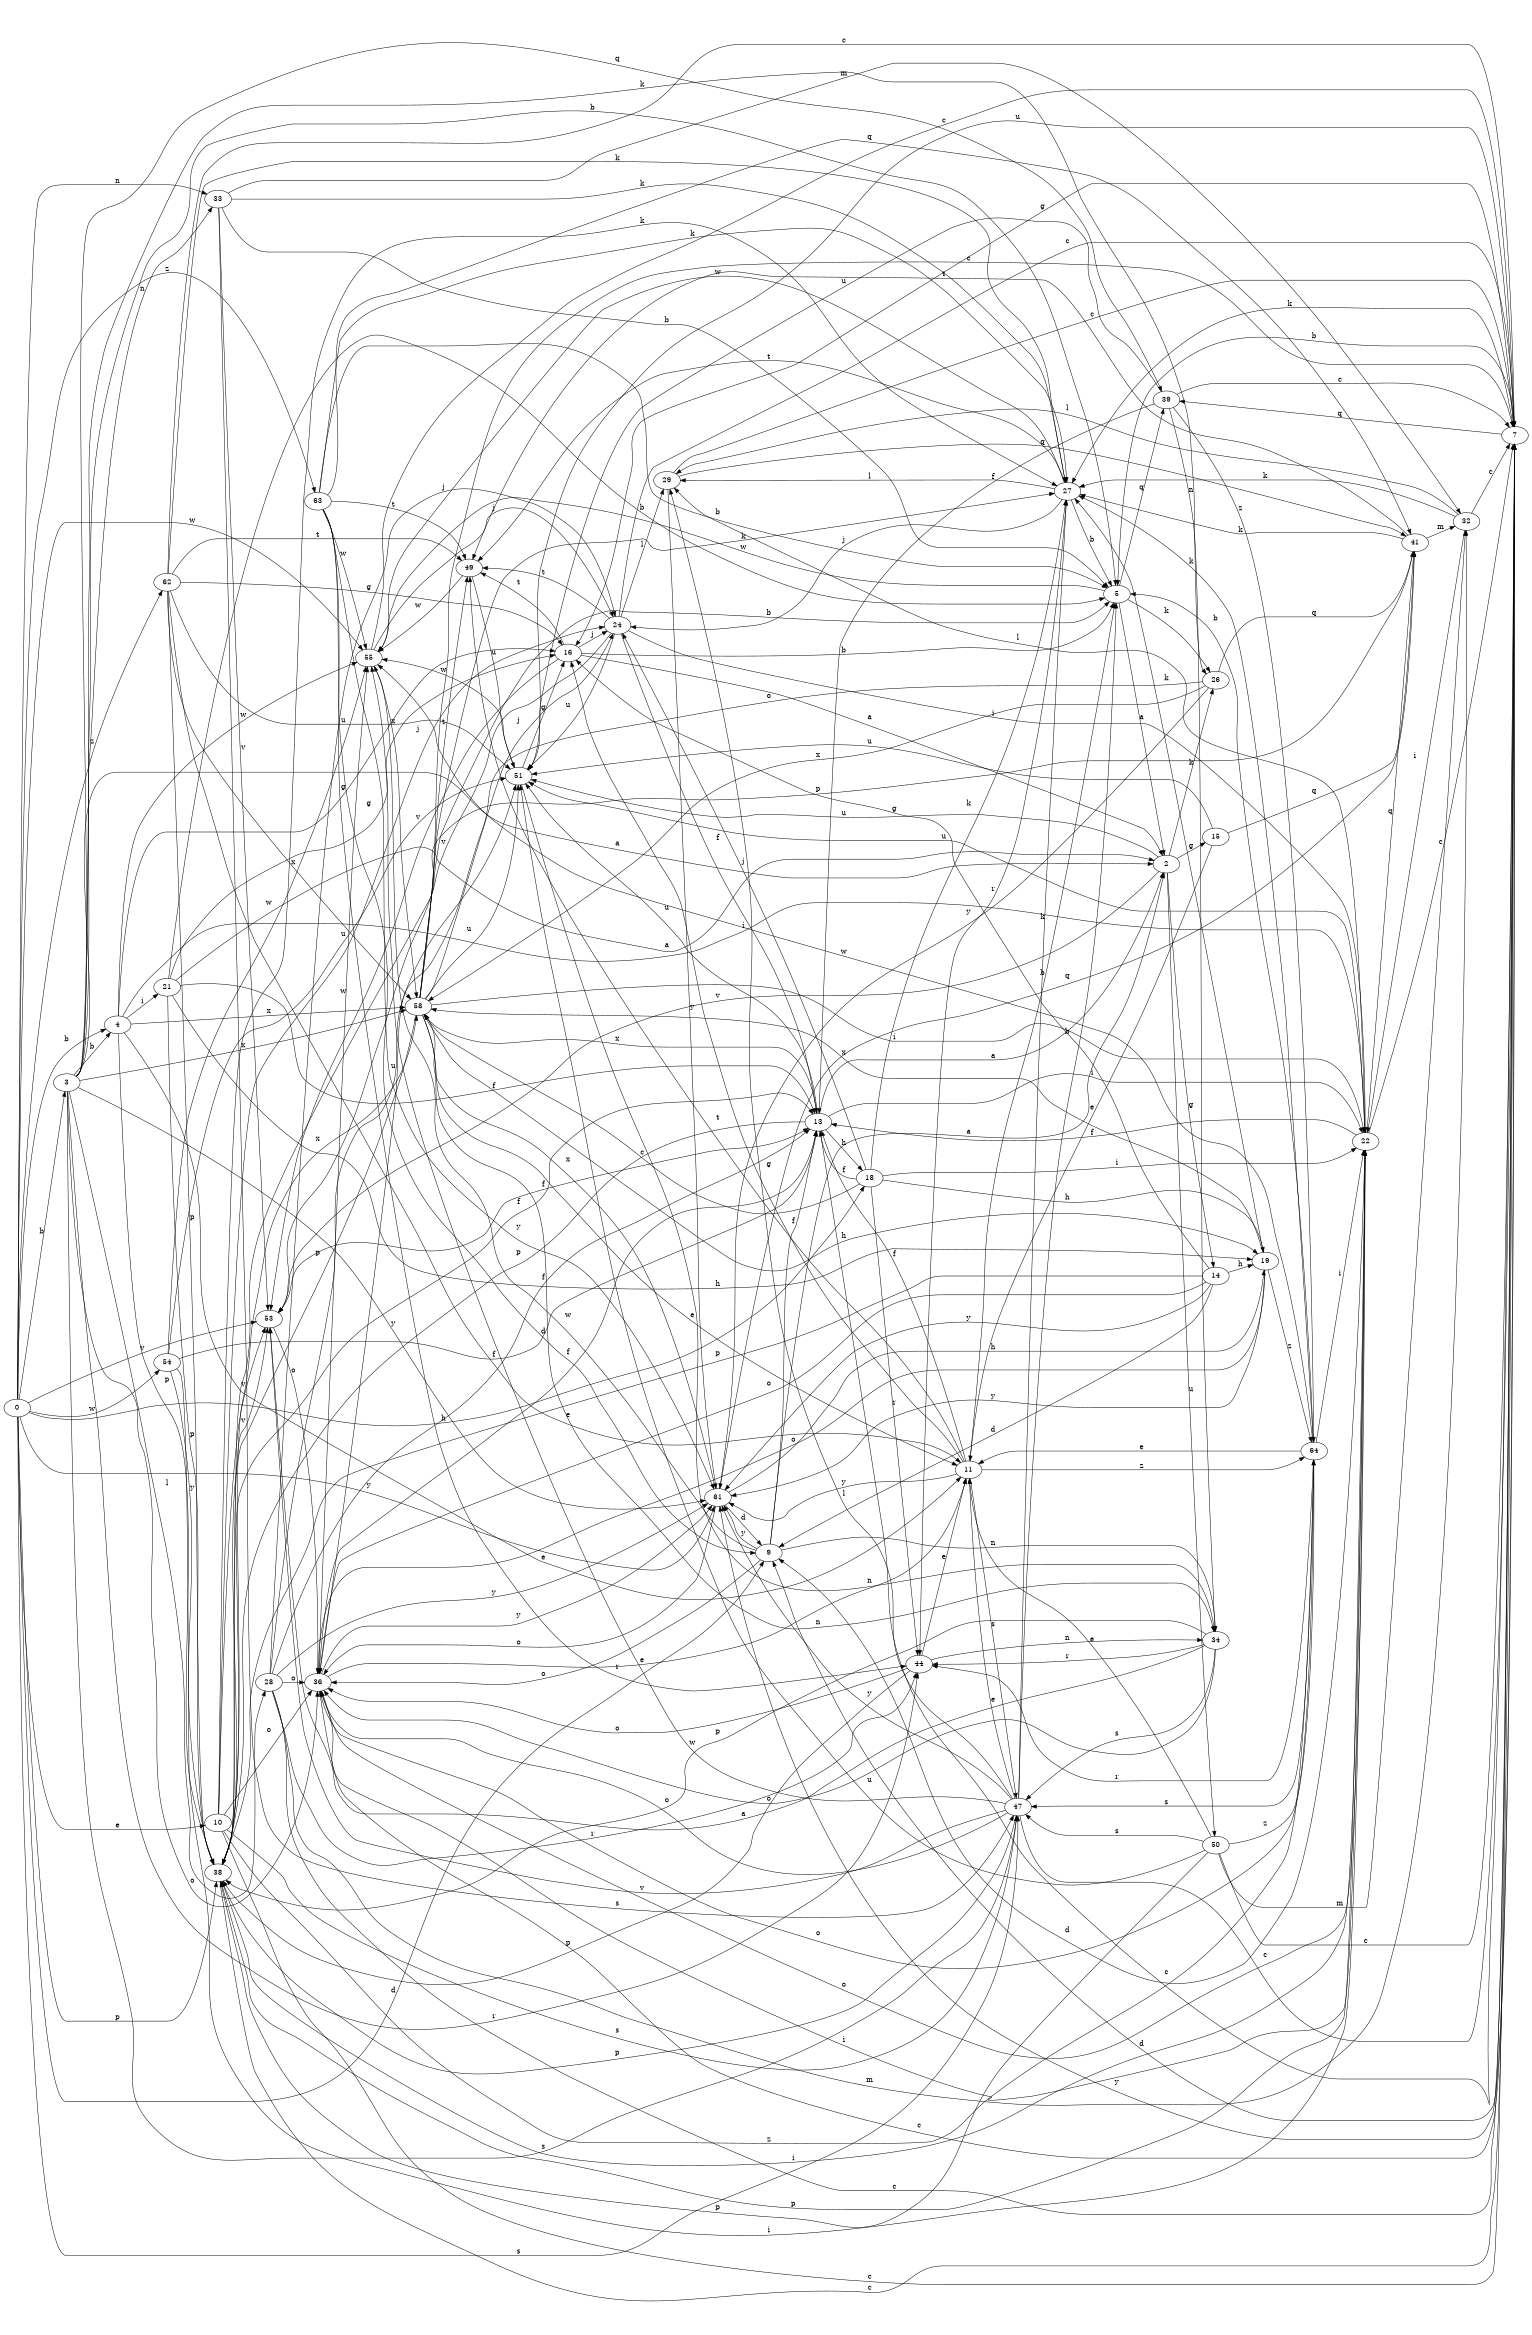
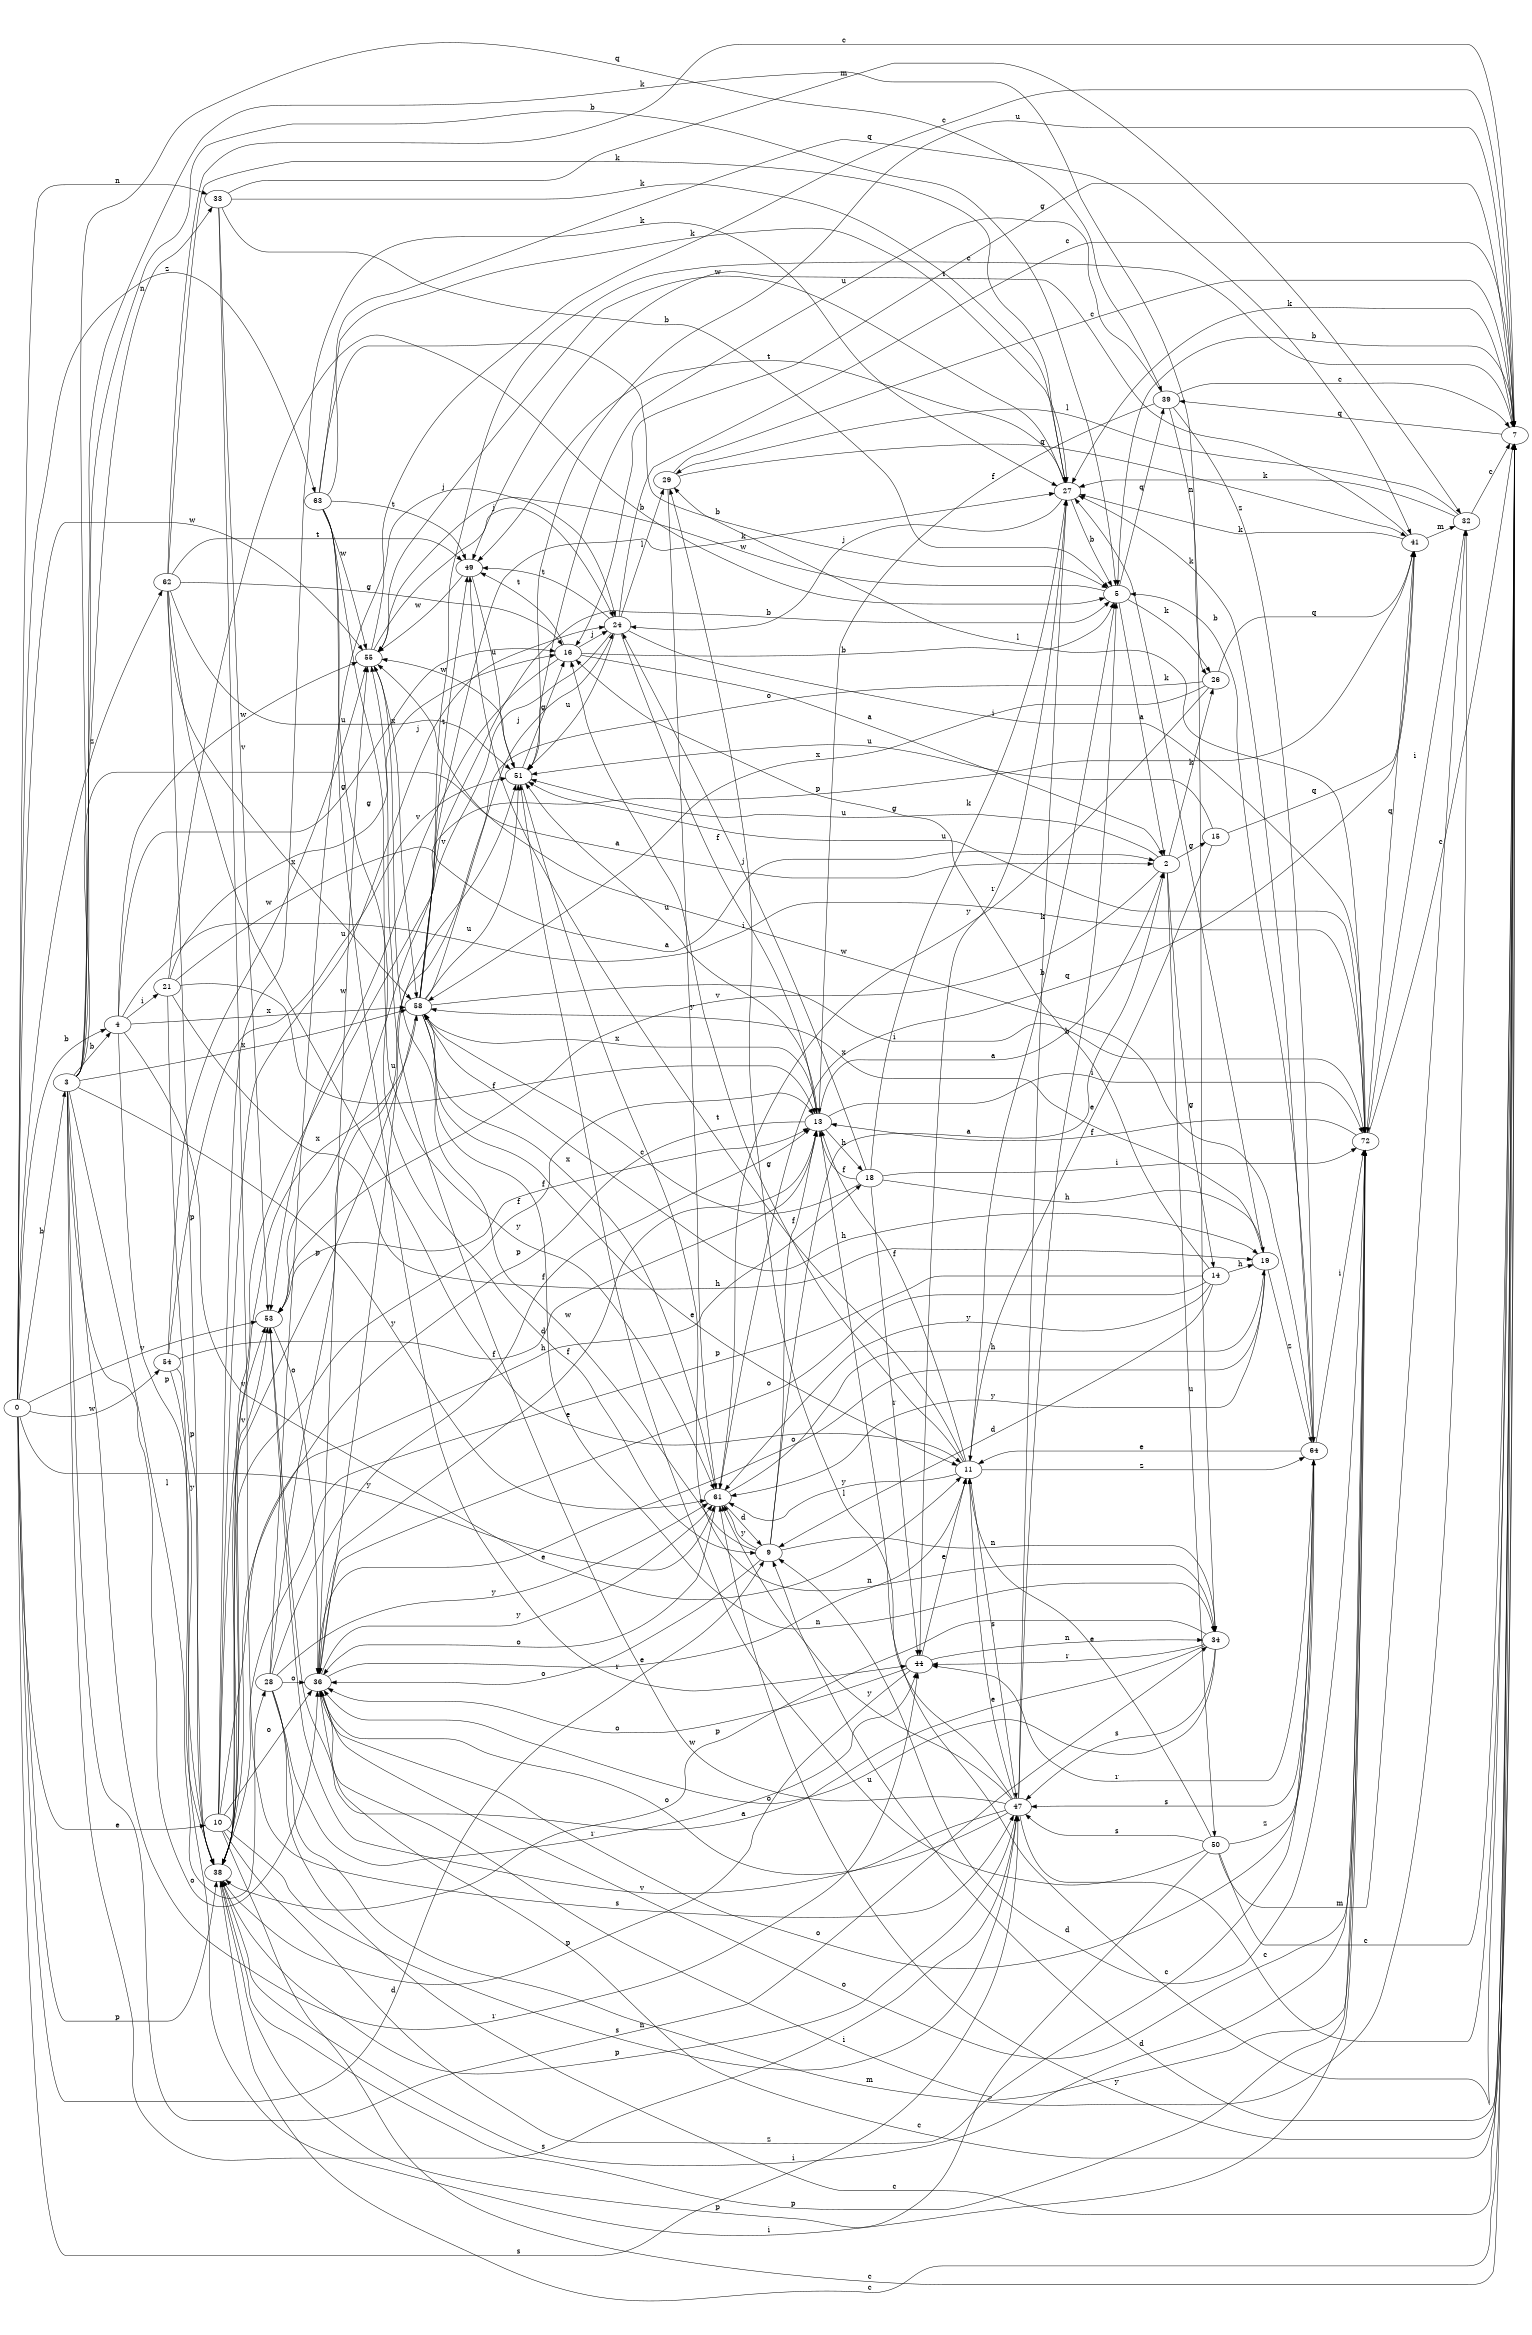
(870, 480) -> none
(1366, 1142) -> (1366, 1142)
(482, 1417) -> (425, 1408)
none -> (237, 2121)
